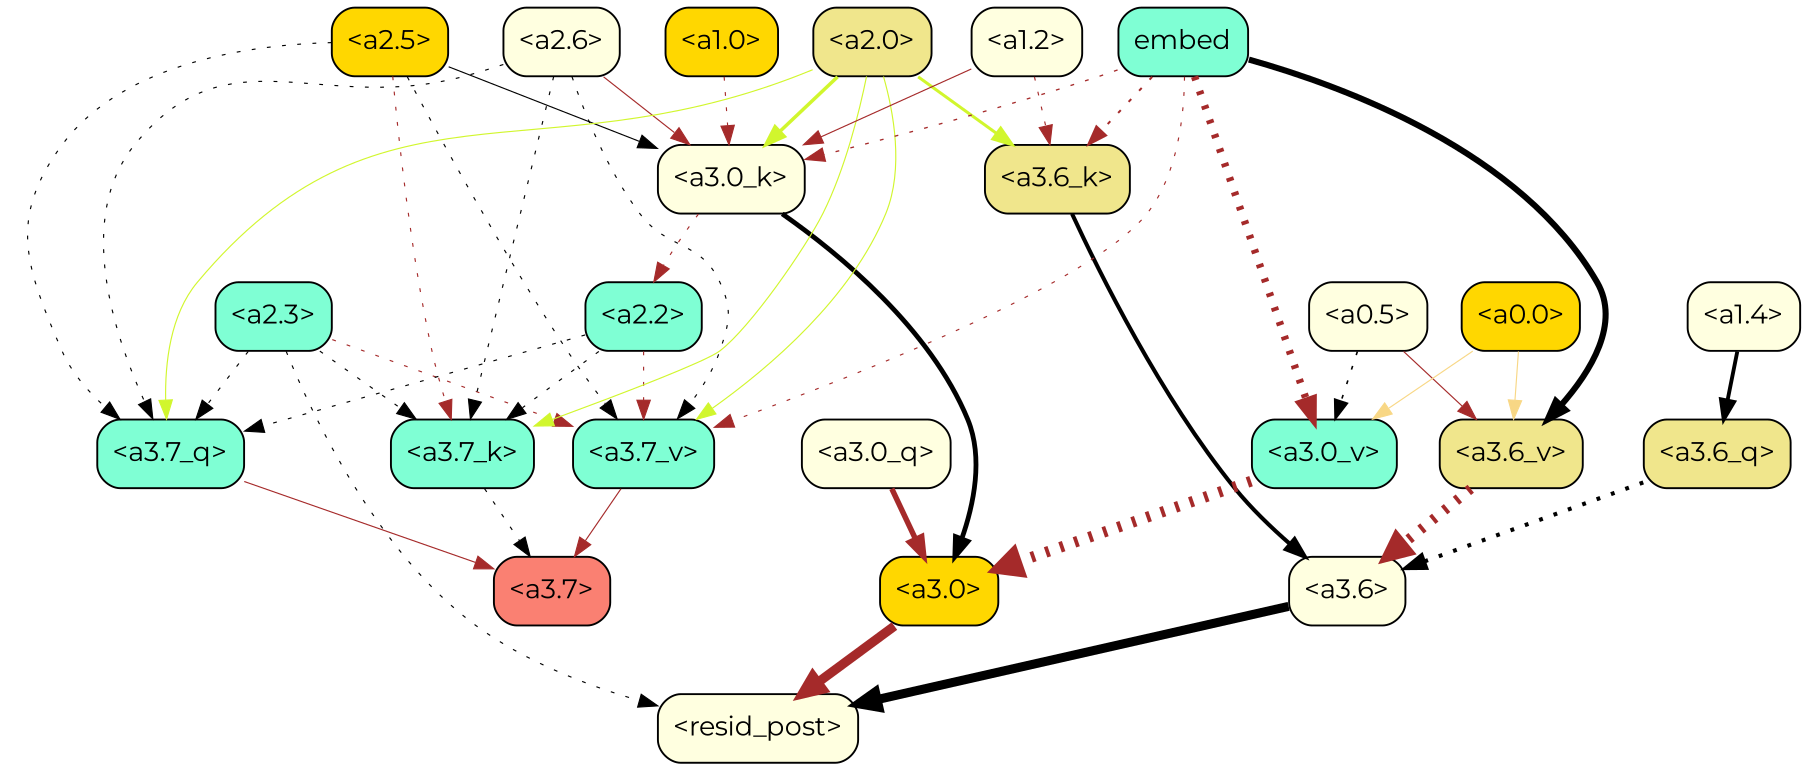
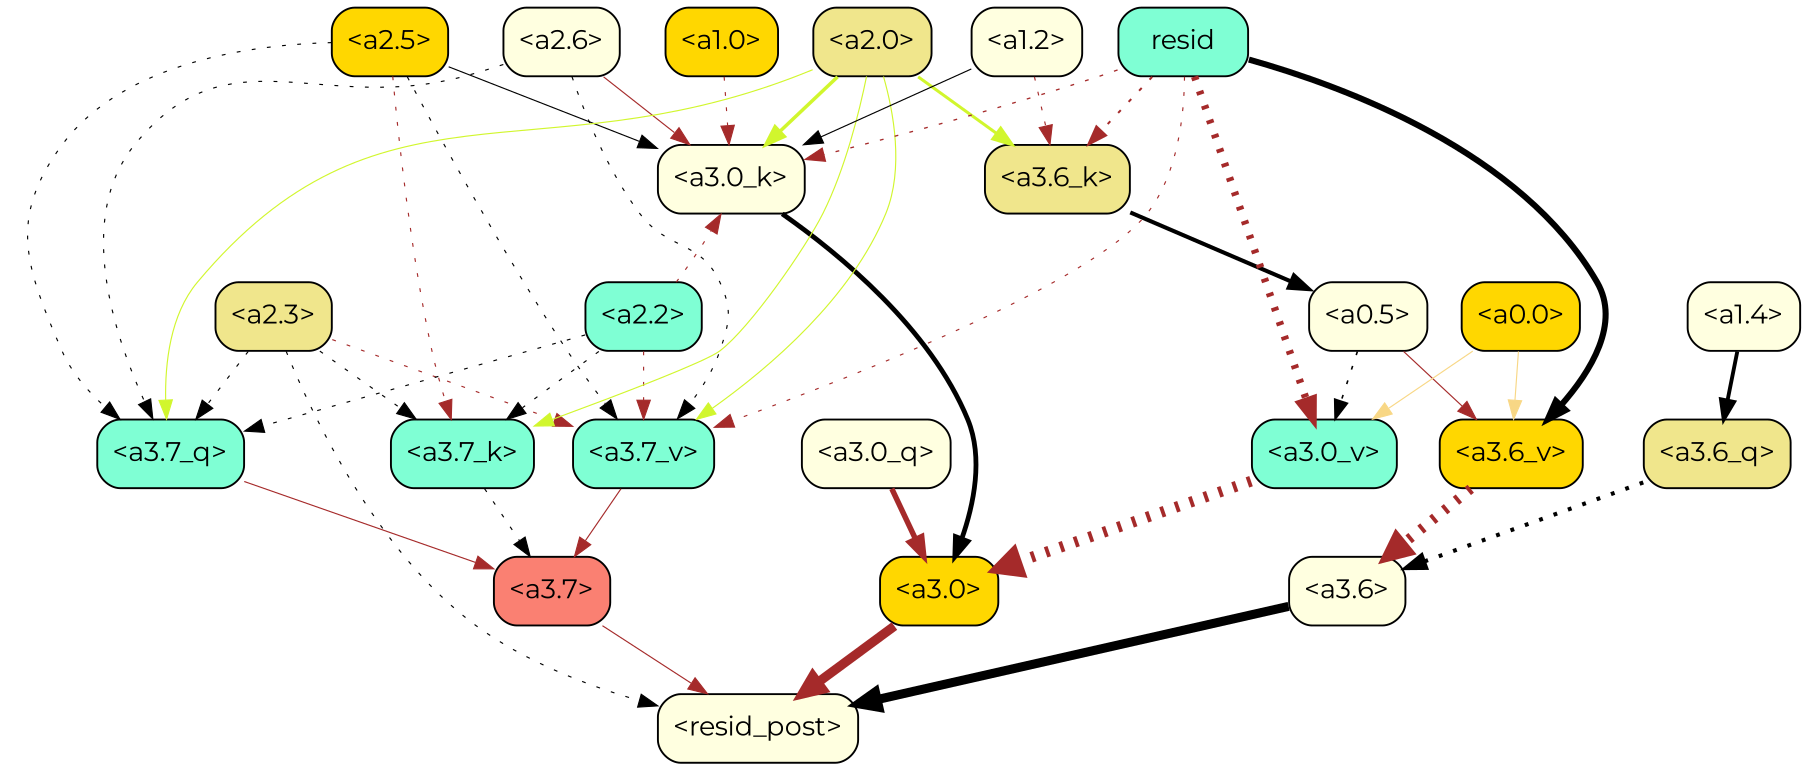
(1183, 42) -> (1183, 42)
(904, 100) -> (904, 100)
(685, 233) -> (690, 263)
(514, 238) -> none
(274, 317) -> (274, 317)
(1166, 389) -> (1211, 247)
(1511, 454) -> (1511, 454)
none -> (647, 654)
